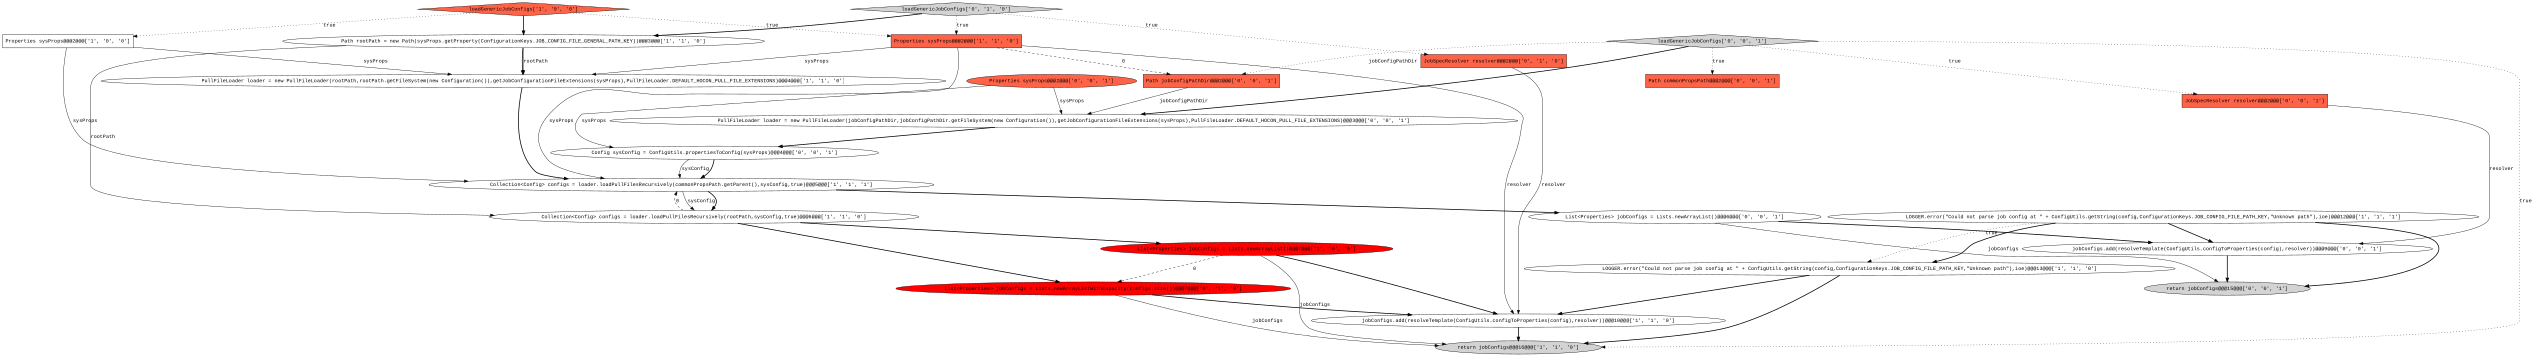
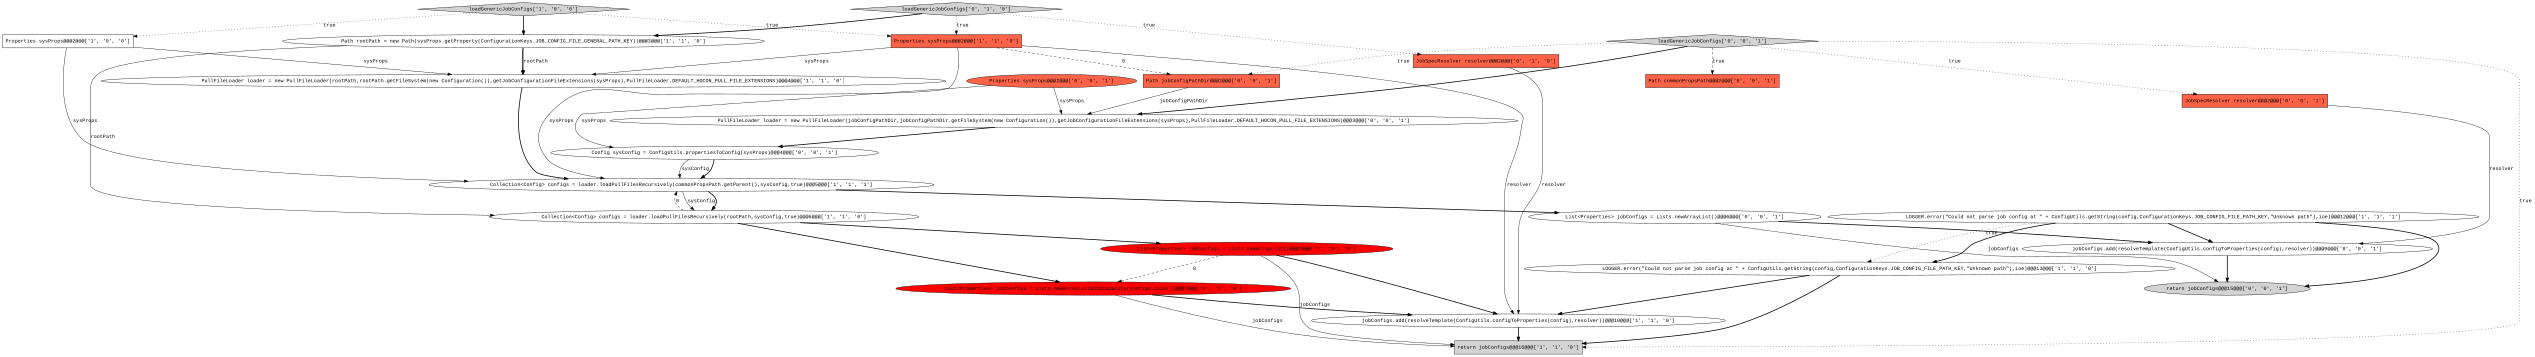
(524, 9) -> (524, 9)
(1712, 59) -> (1712, 59)
(1393, 61) -> (1404, 61)
(1518, 347) -> (1518, 347)
